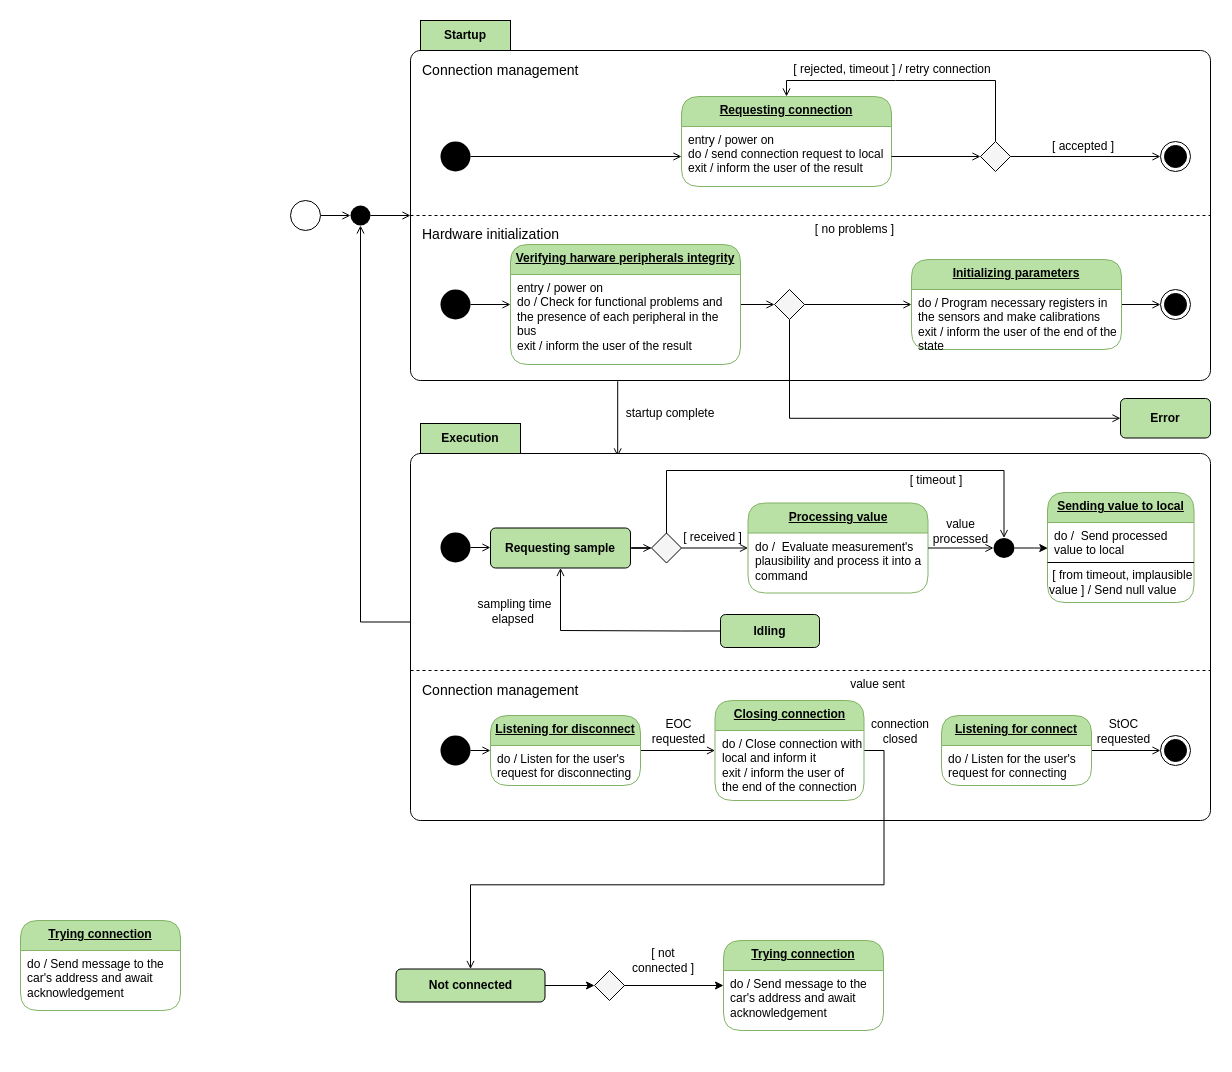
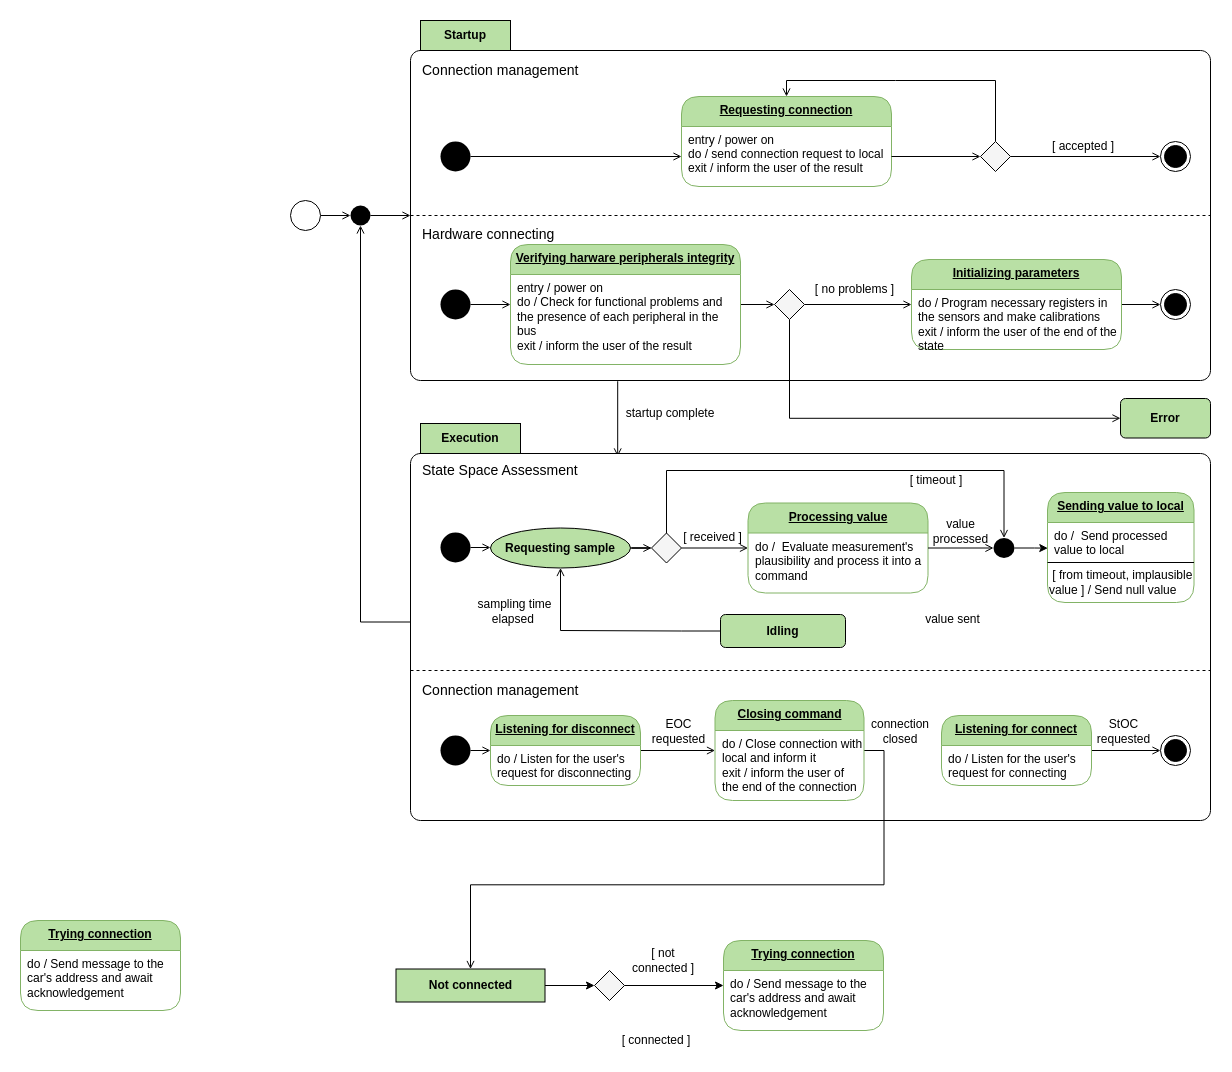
(893, 70) -> none
(855, 230) -> (855, 290)
(500, 235) -> (493, 235)
none -> (506, 471)
(561, 548) -> (561, 548)
(770, 631) -> (783, 631)
(878, 685) -> (953, 620)
(790, 715) -> (790, 715)
(471, 986) -> (471, 986)
none -> (656, 1041)
